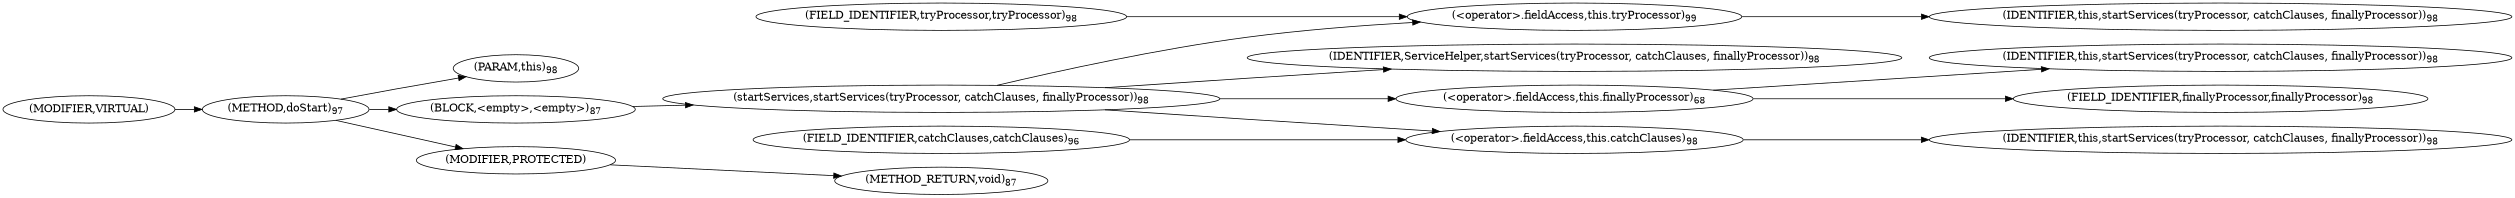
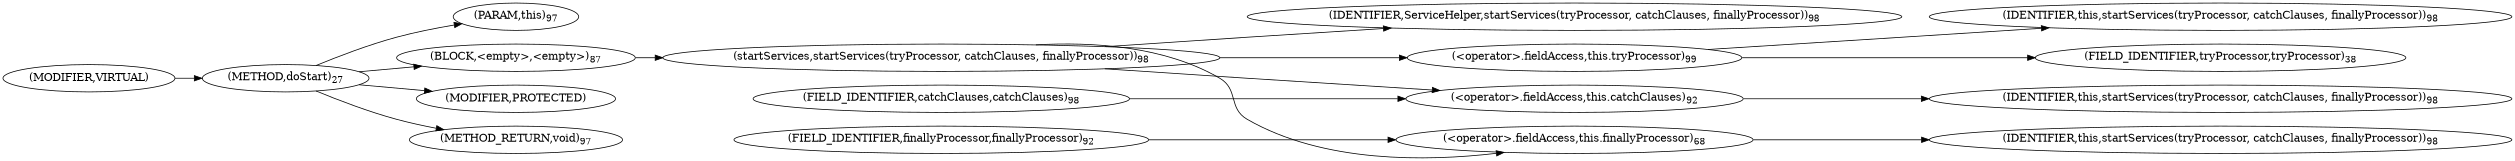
(1072, 16) -> (2351, 57)
(1263, 17) -> (1885, 58)
(552, 67) -> (552, 16)
(2368, 98) -> (1089, 139)
(1879, 99) -> (1268, 140)
(338, 108) -> (338, 77)
(1074, 139) -> (1074, 98)
(1692, 139) -> (1692, 98)
(722, 170) -> (375, 113)
(1011, 180) -> (586, 139)
